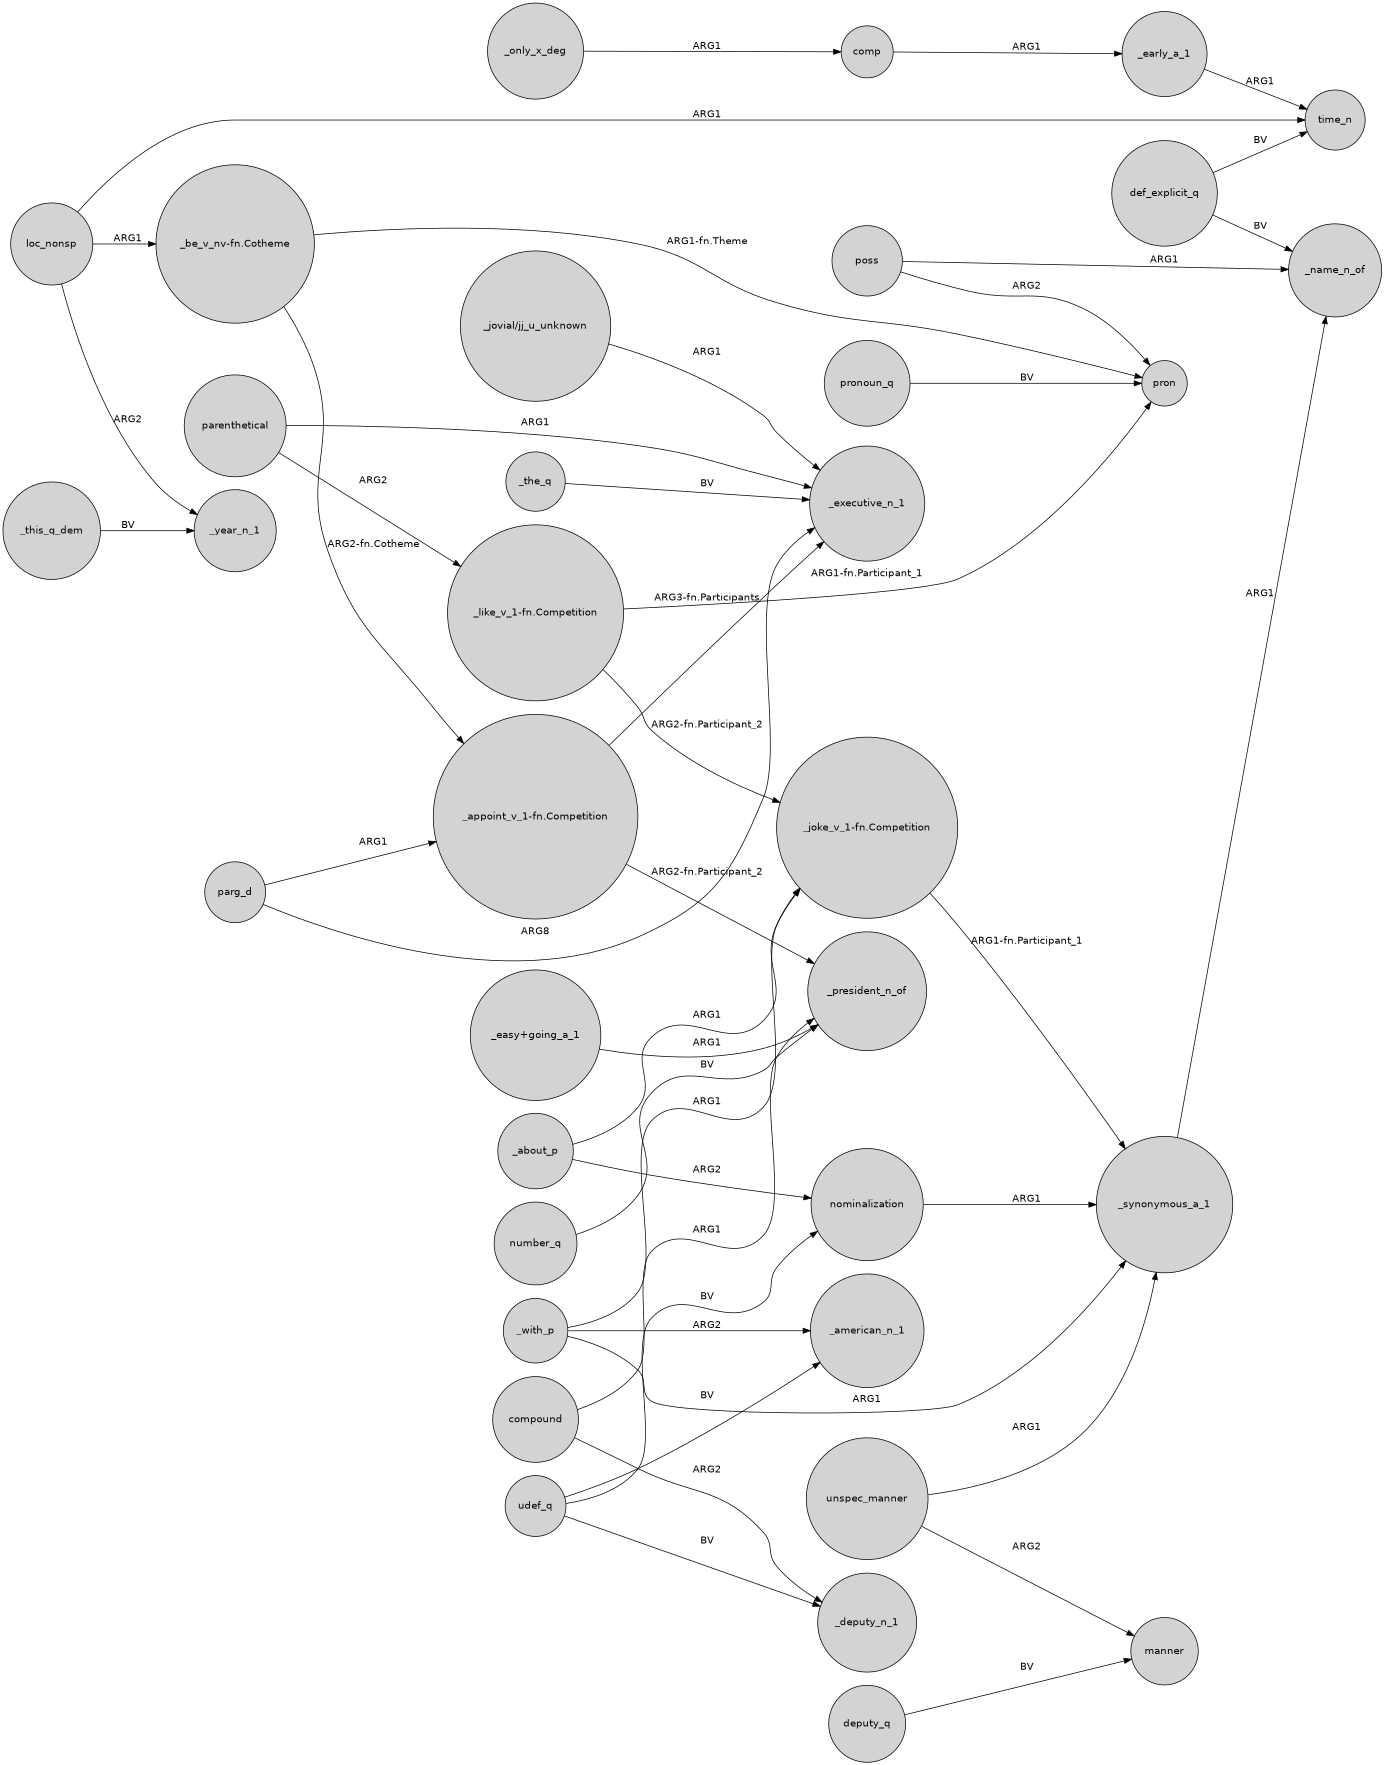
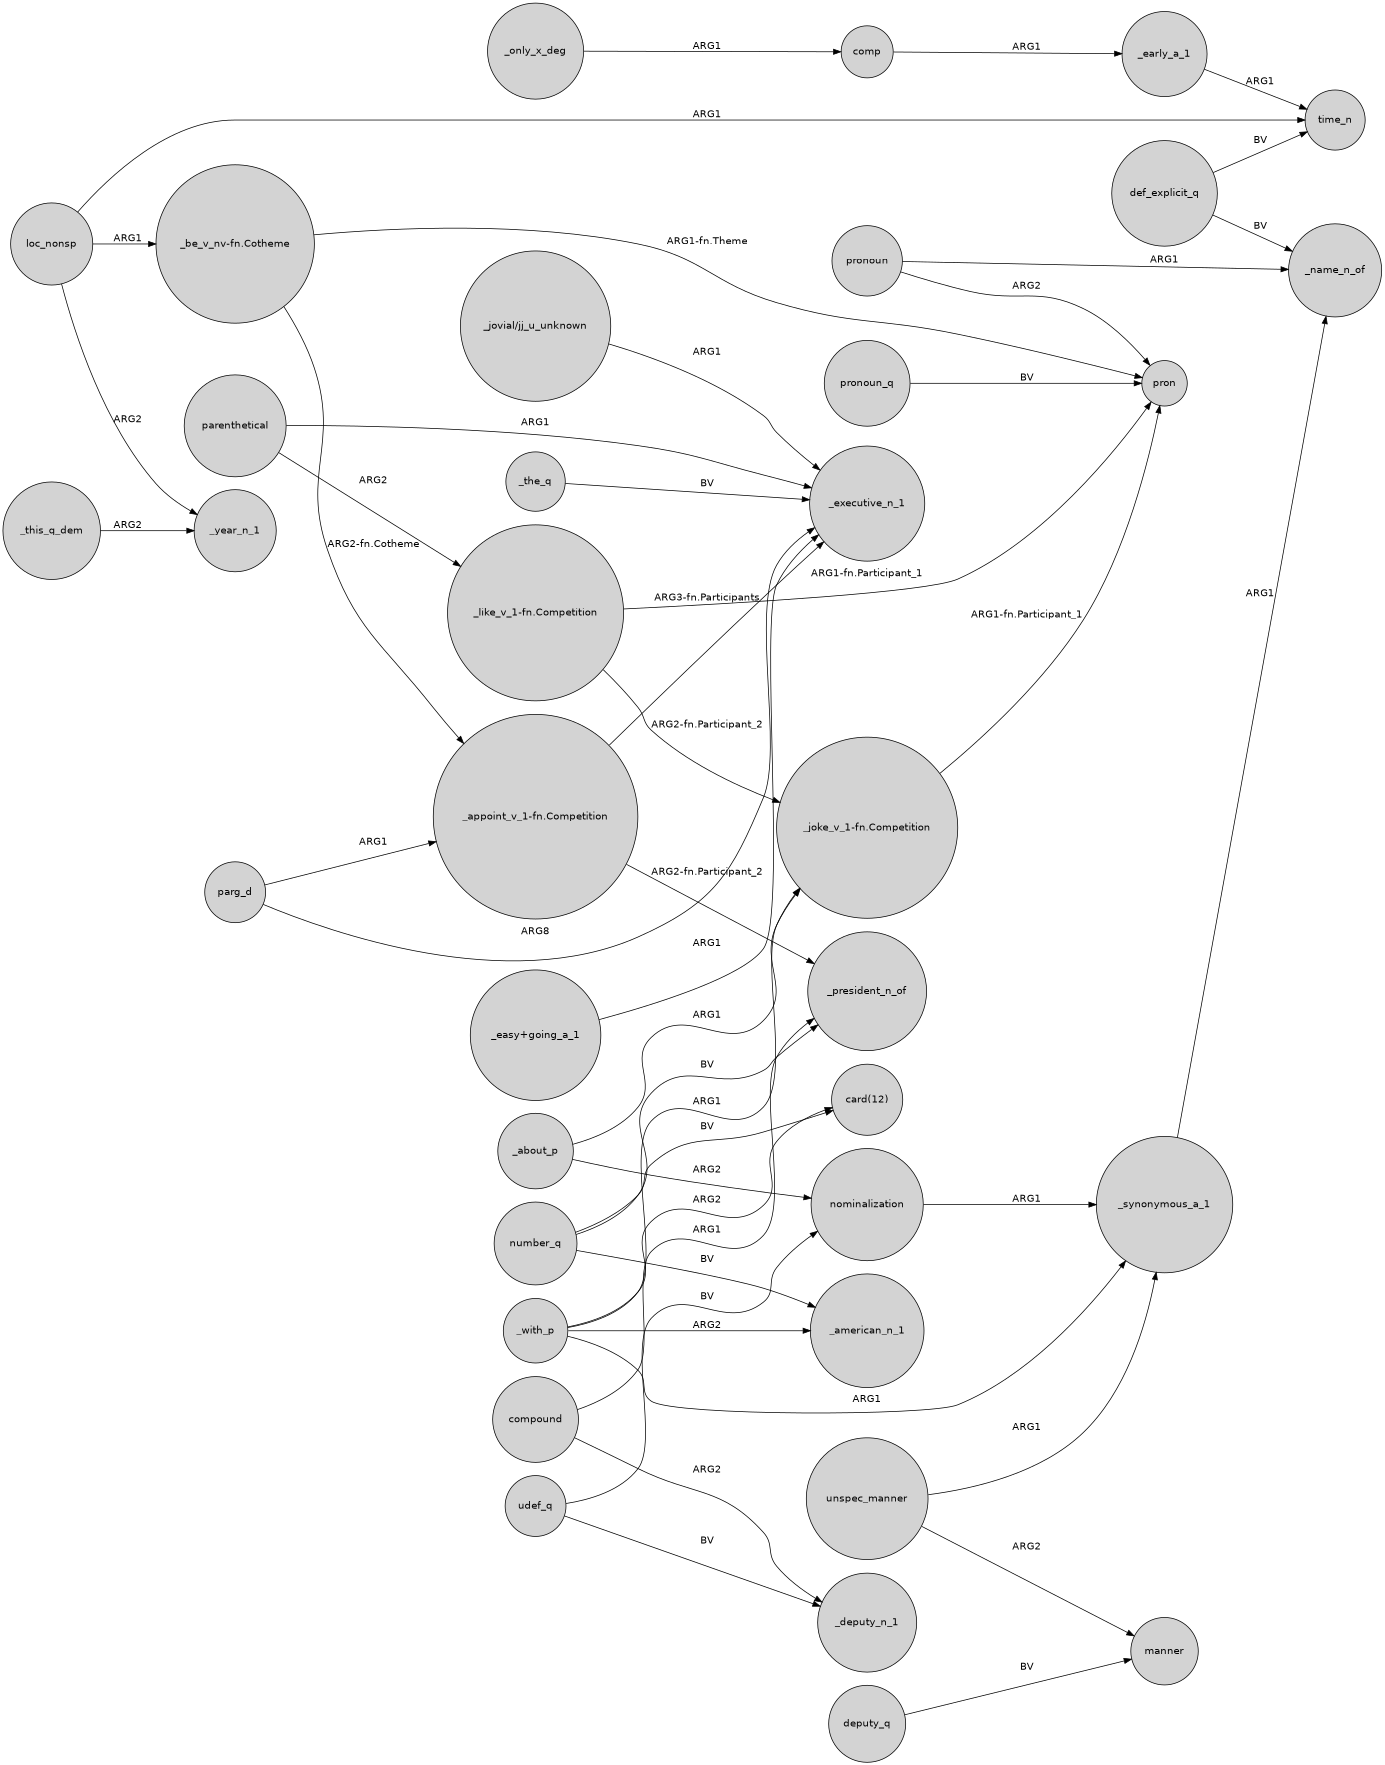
(867, 261) -> (867, 261)
(128, 525) -> (128, 525)
(1029, 1015) -> (1086, 615)
(708, 1056) -> (773, 828)
none -> (867, 1100)
(693, 1440) -> (694, 1272)
